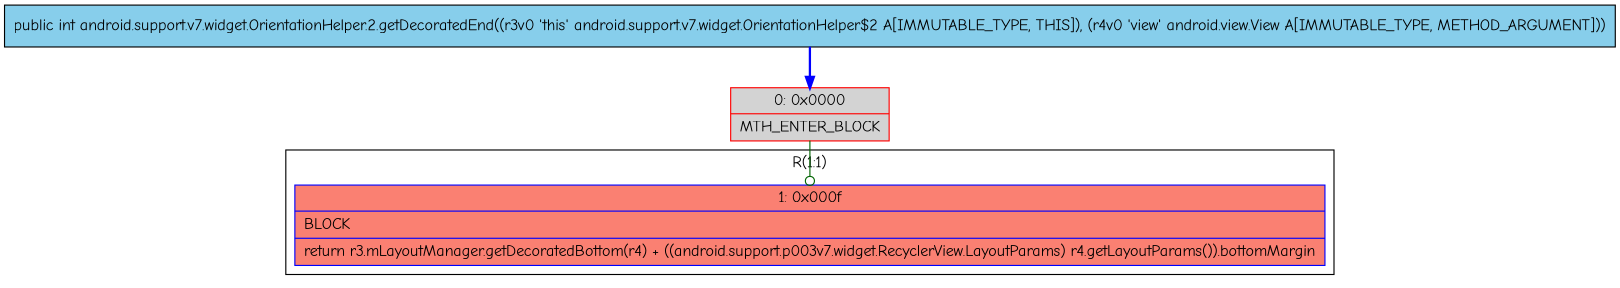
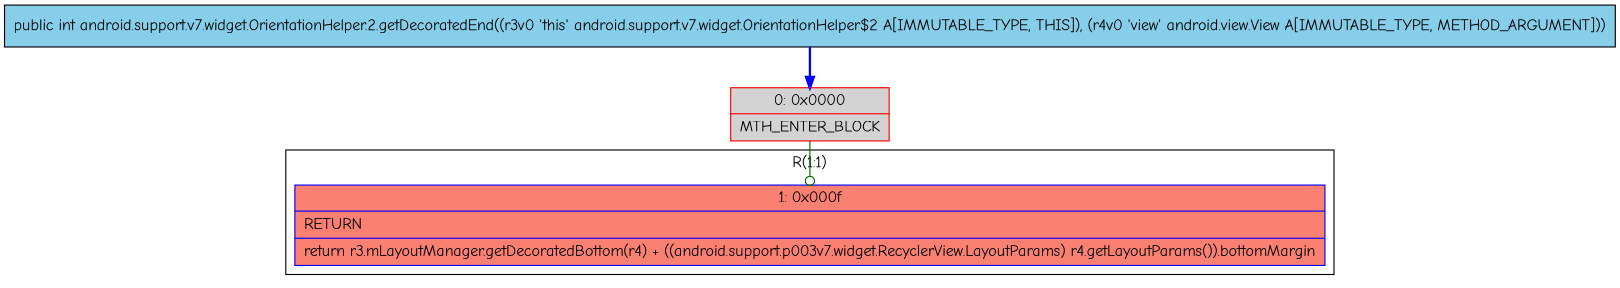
(327, 224) -> (333, 224)
